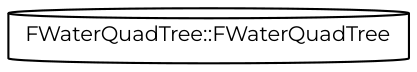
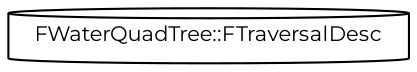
(209, 36) -> (209, 36)
